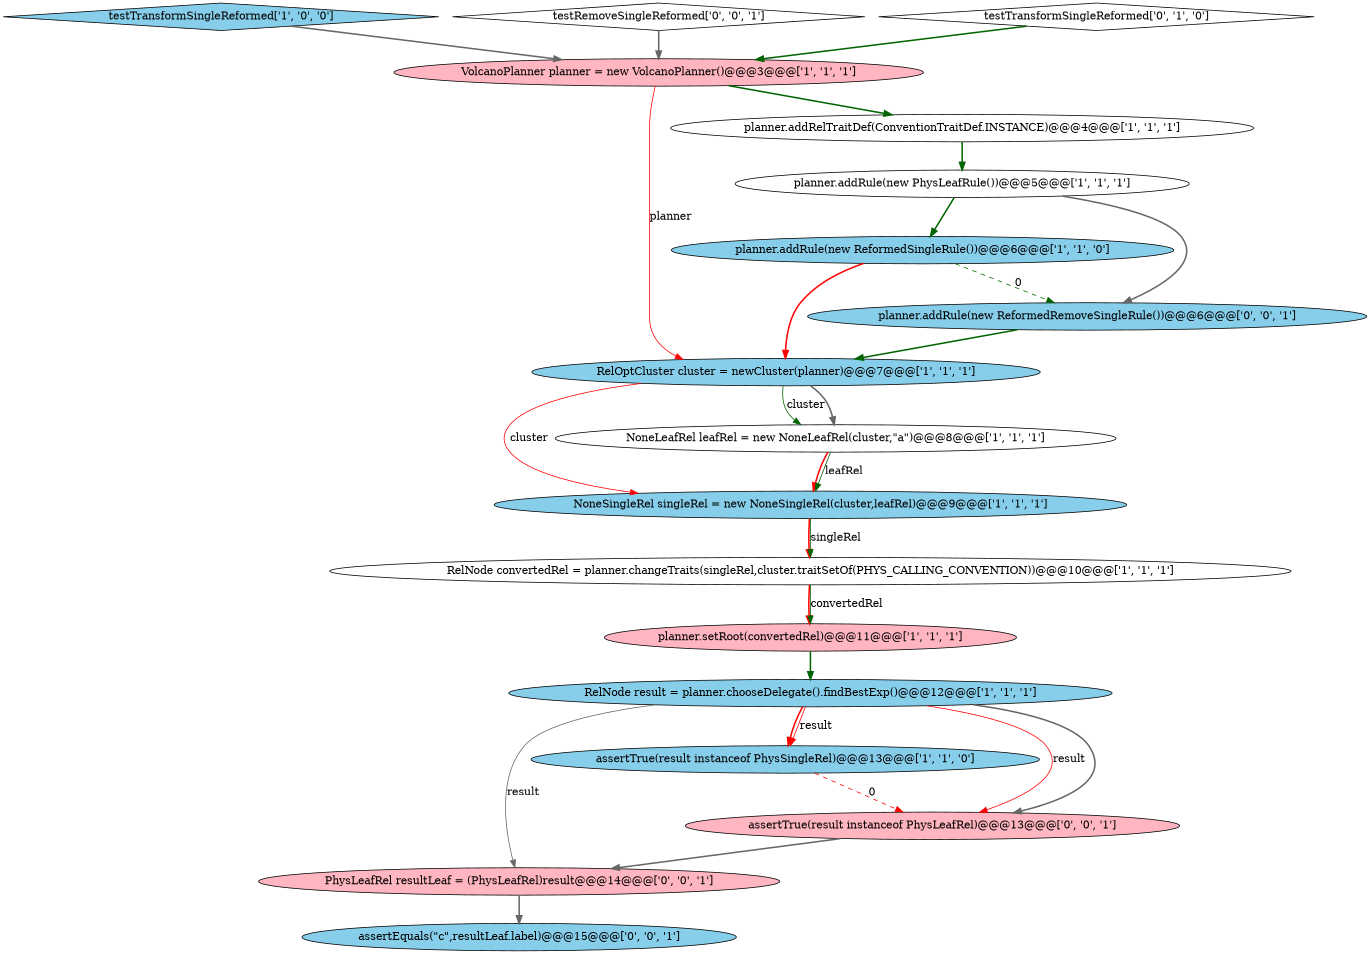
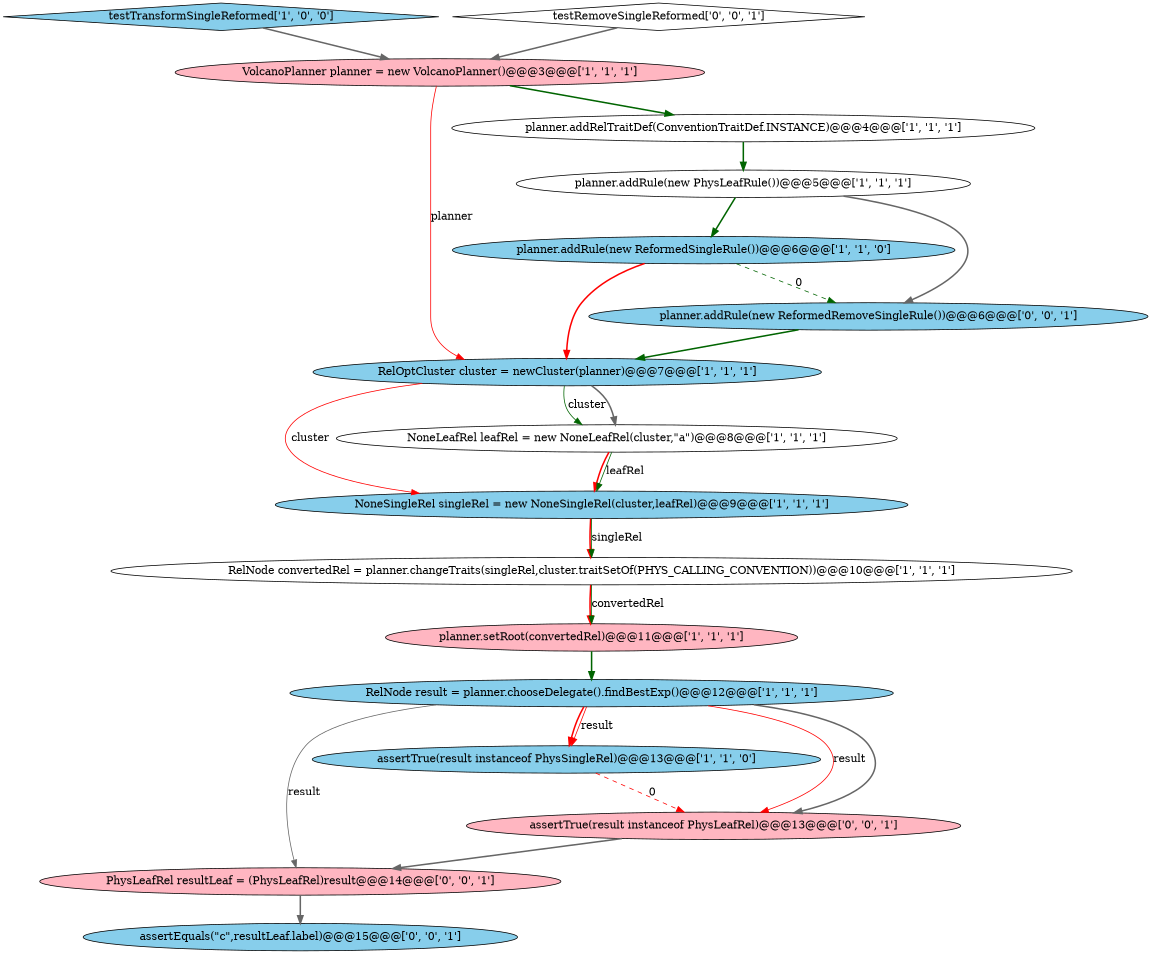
(1096, 17) -> none
